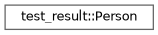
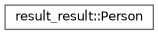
(79, 17) -> (79, 17)
